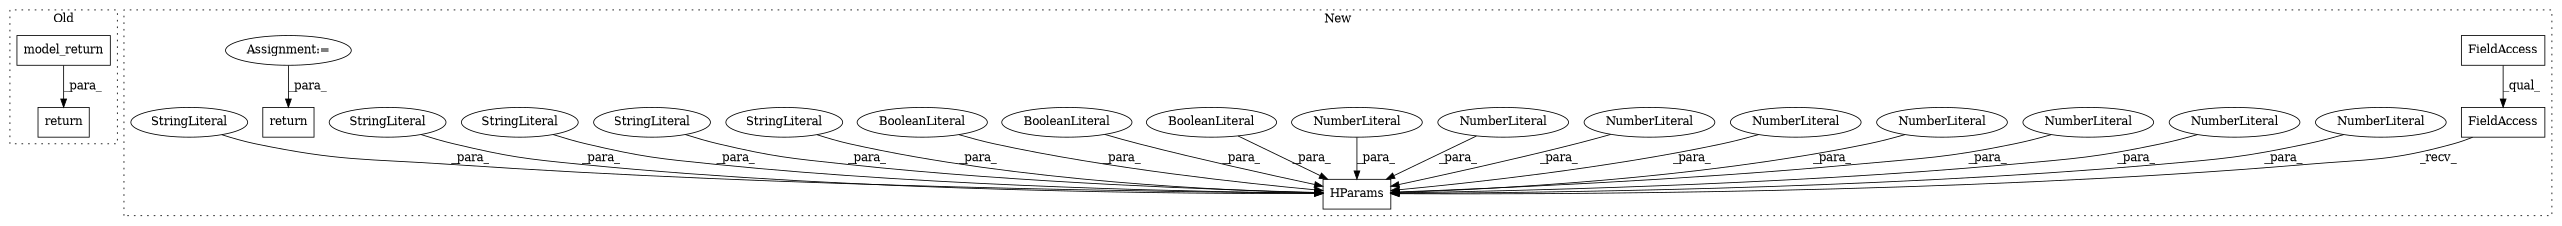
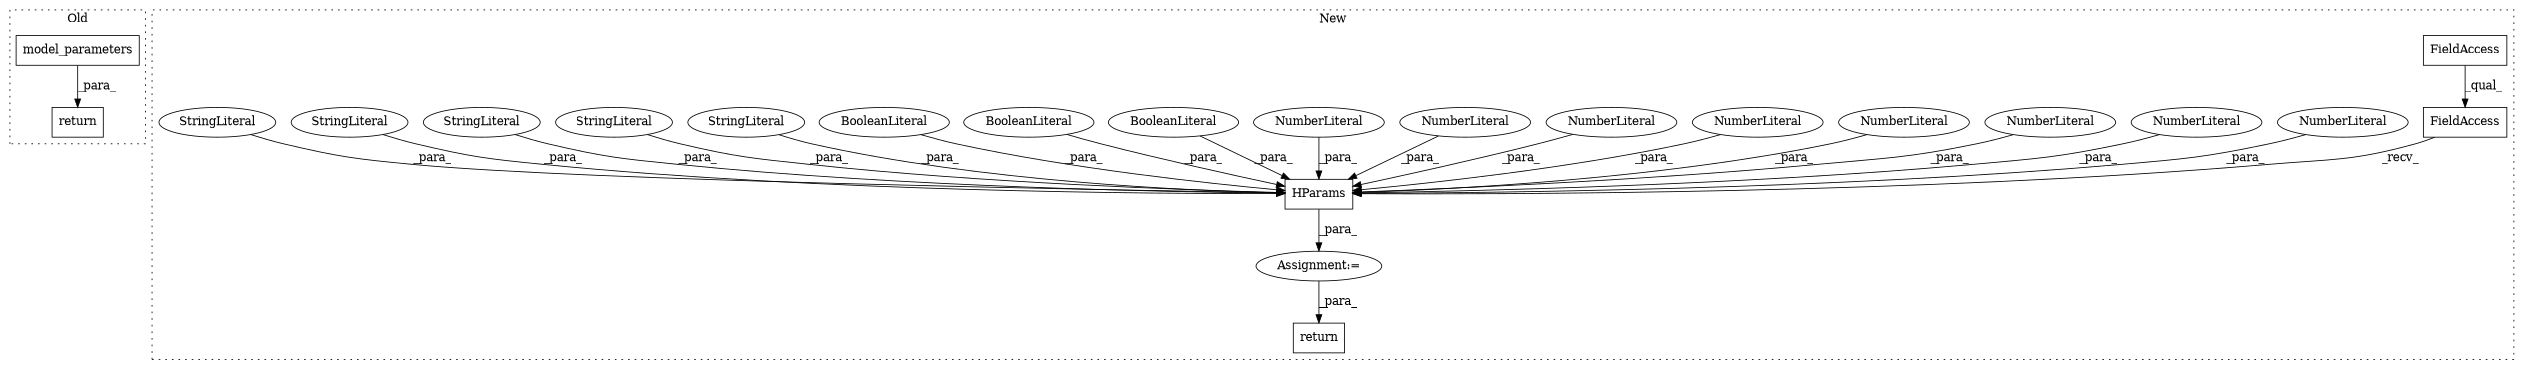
(64, 50) -> (78, 50)
none -> (1319, 226)
